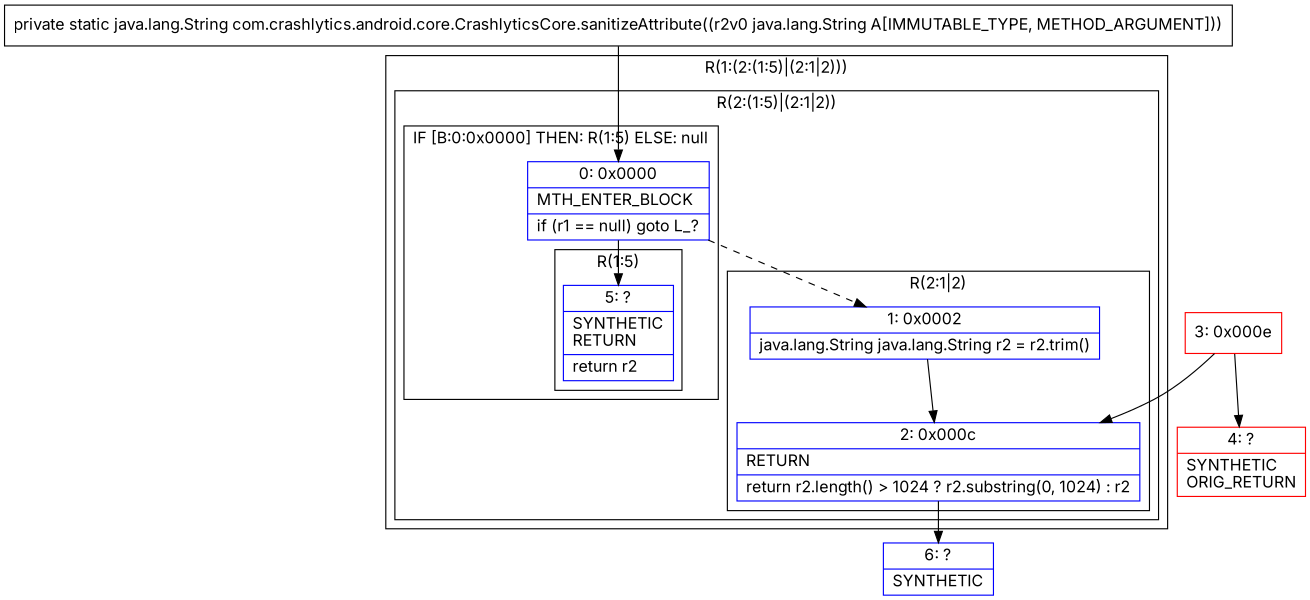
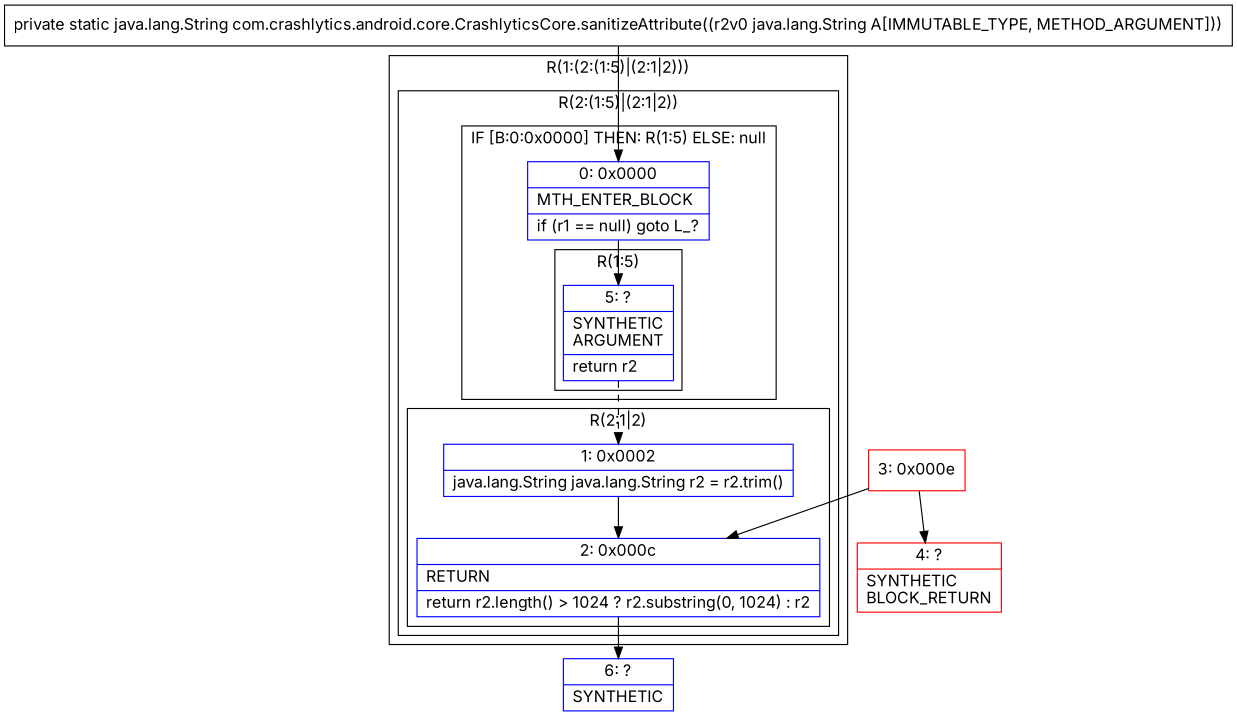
(763, 263) -> (618, 416)
(605, 341) -> (618, 341)
(1241, 483) -> (929, 599)
